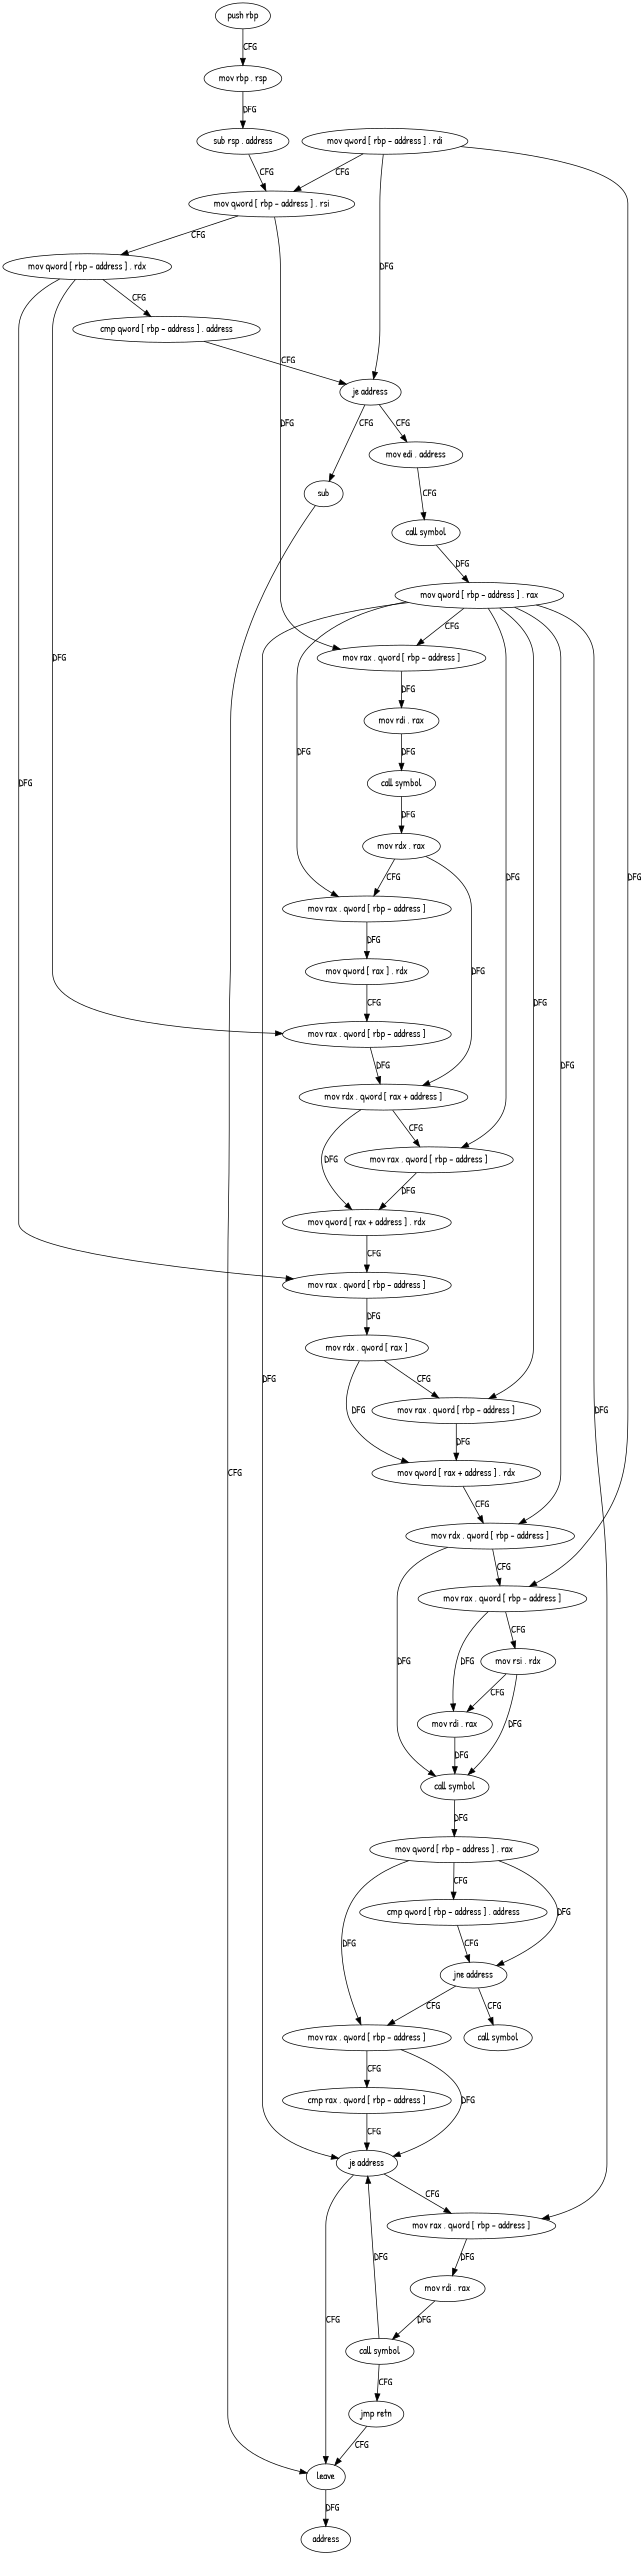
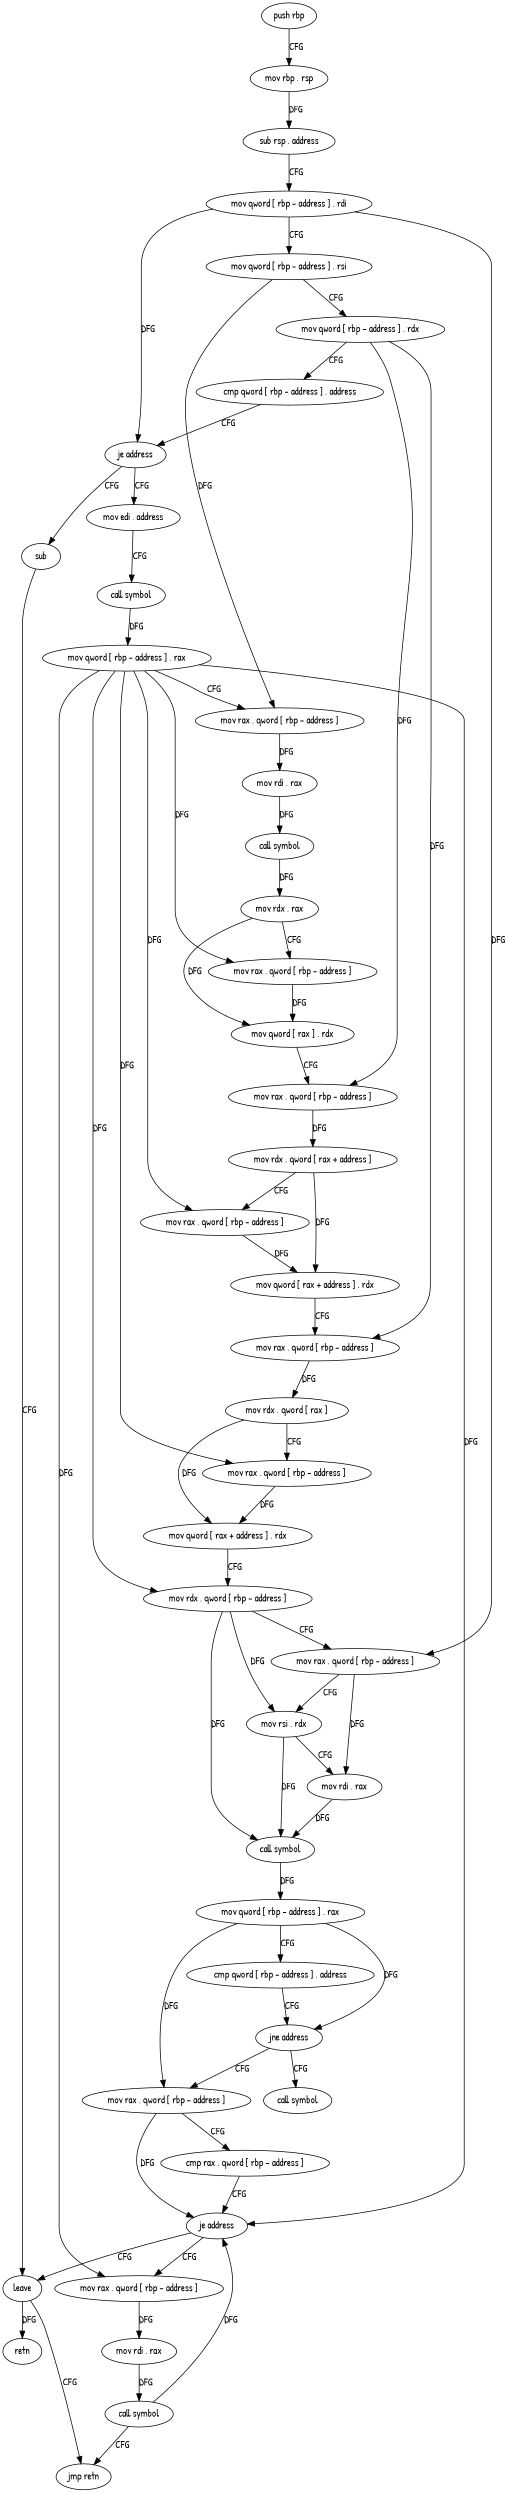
(256, 169) -> (289, 169)
(471, 969) -> (185, 967)
none -> (245, 1661)
(353, 2443) -> (60, 2377)
(326, 2539) -> (22, 2351)
